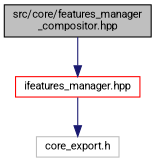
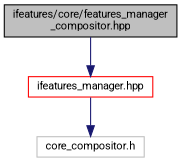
(78, 21) -> (91, 21)
(78, 147) -> (91, 147)
